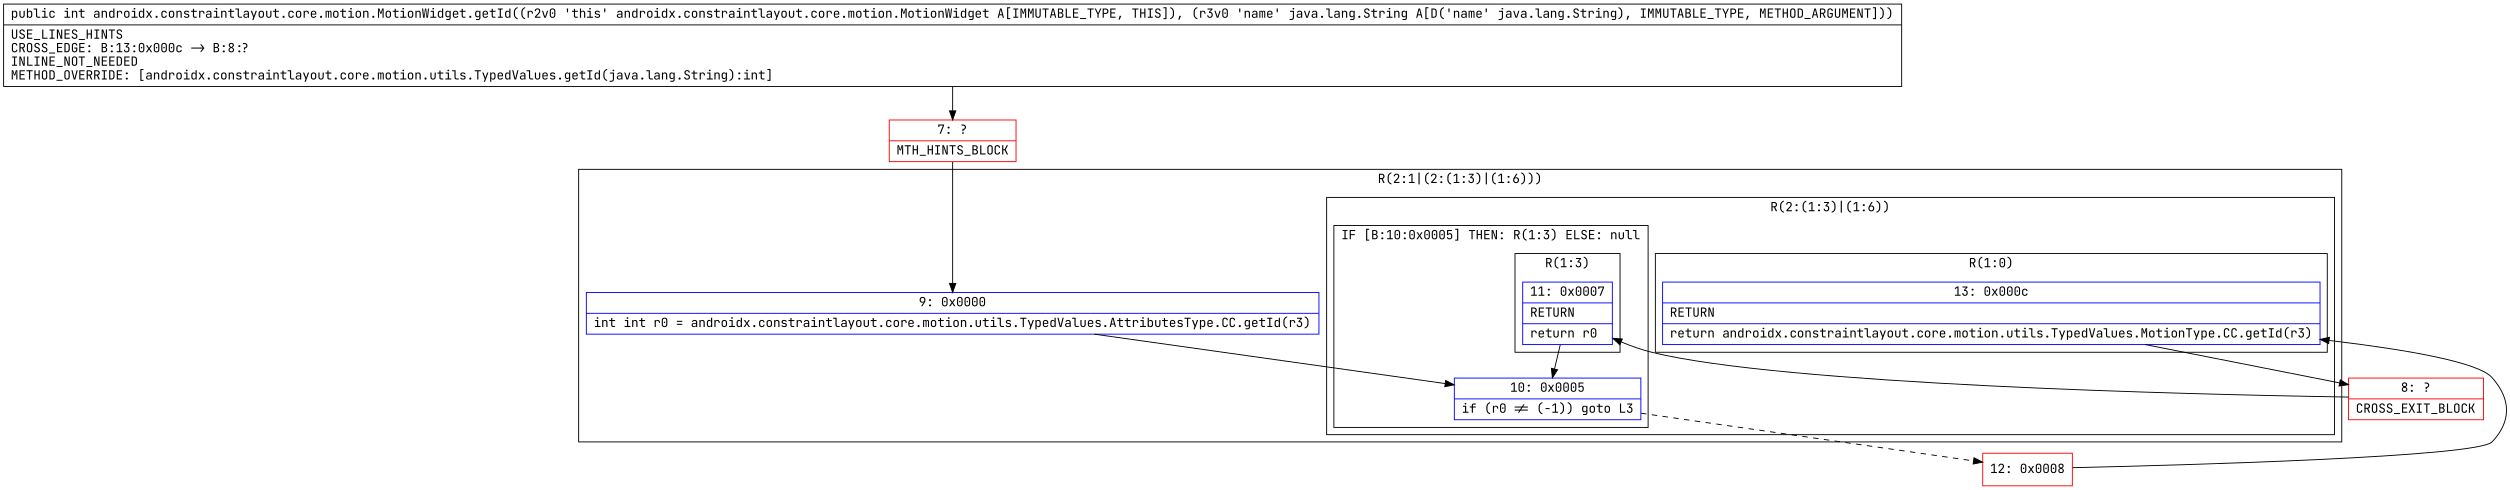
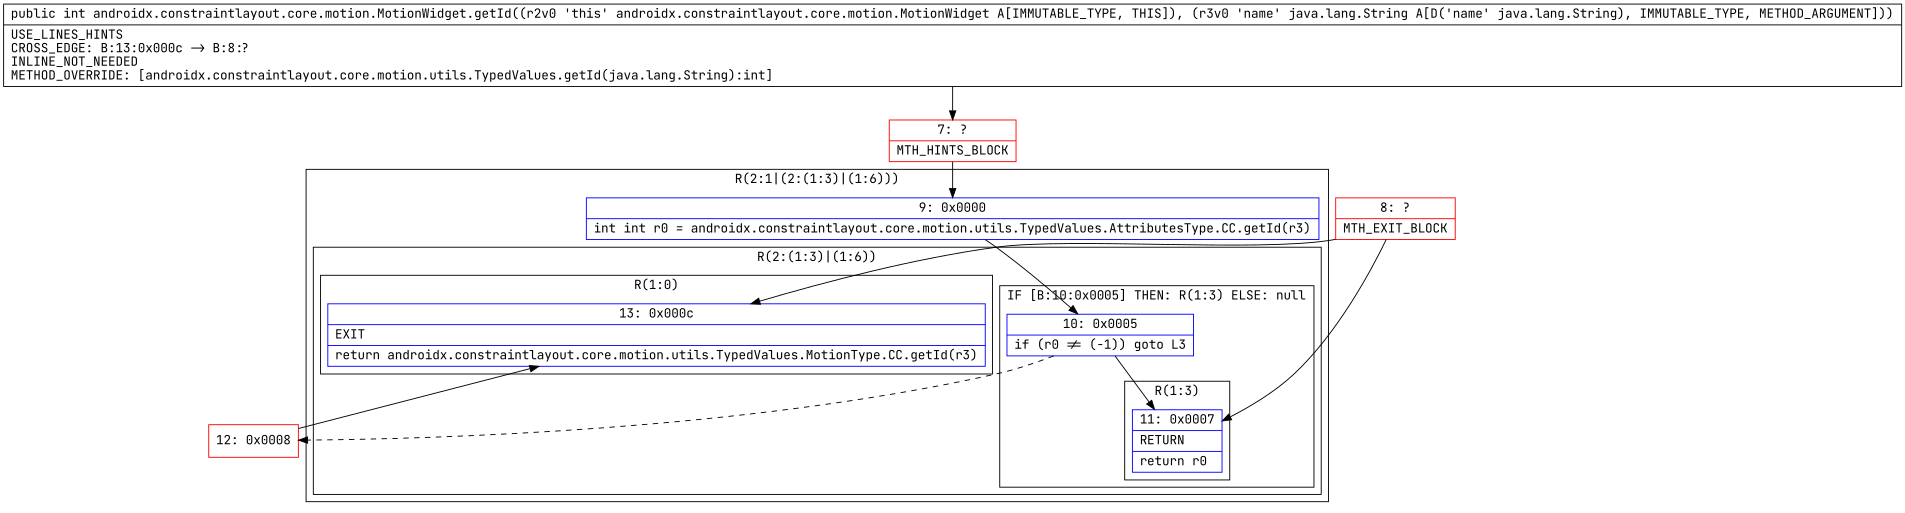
(1692, 313) -> (350, 335)
(1557, 358) -> (1130, 376)
(2242, 364) -> (958, 253)
(2416, 409) -> (1395, 229)
